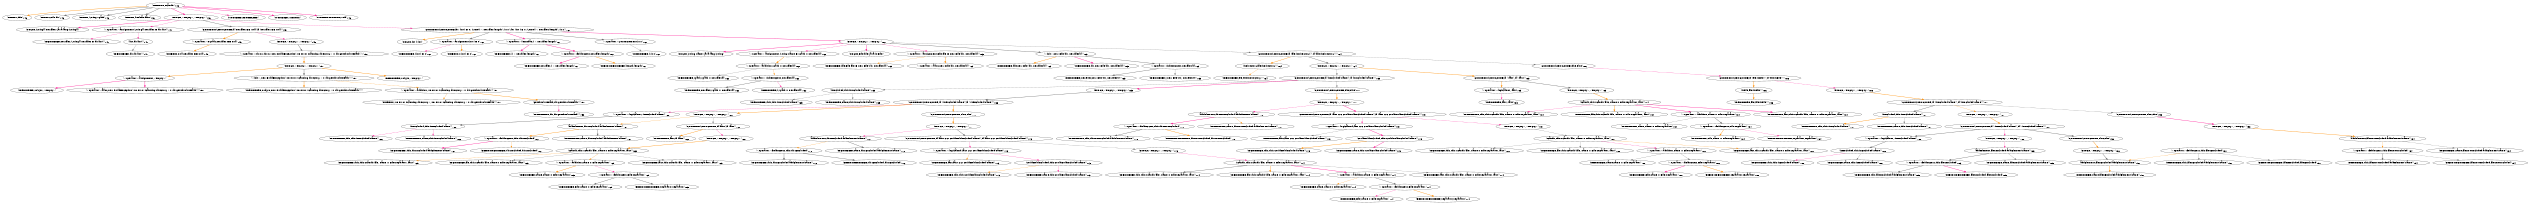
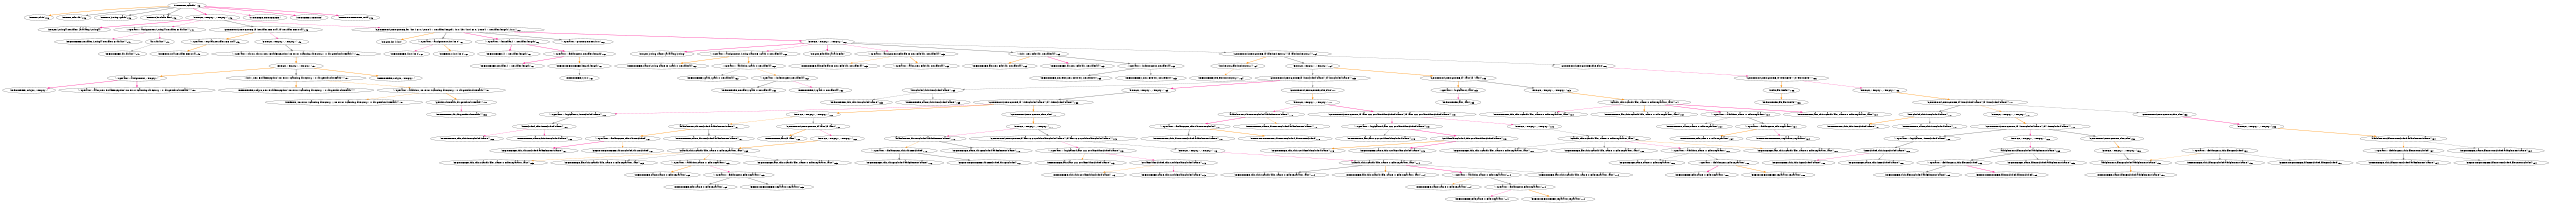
(635, 47) -> (579, 71)
none -> (662, 66)
